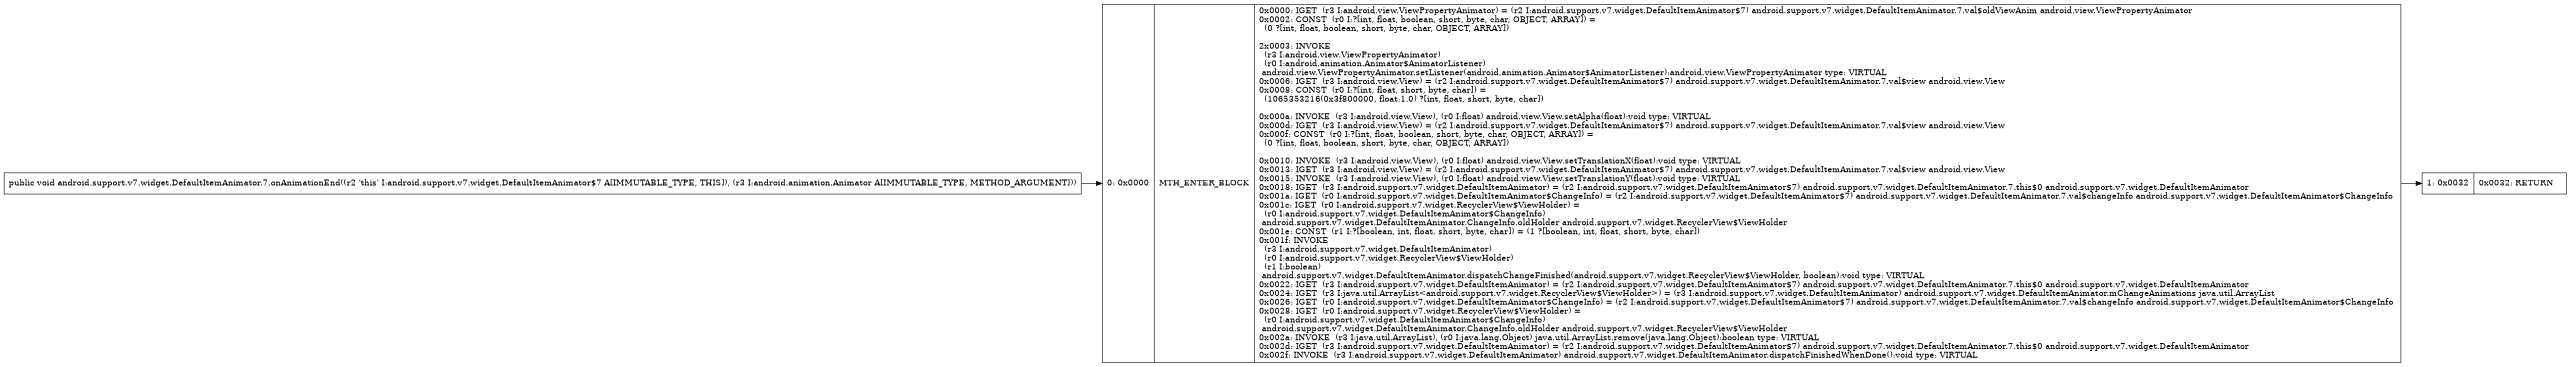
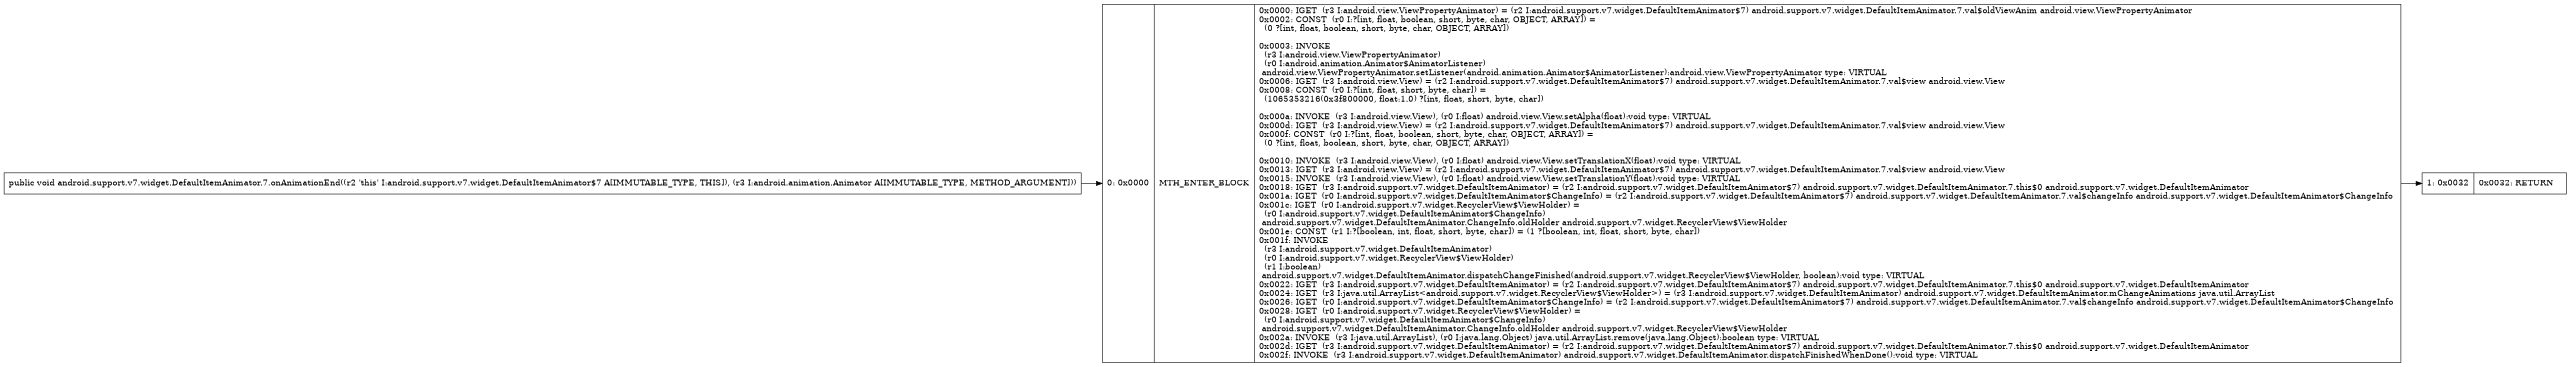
(1298, 46) -> (1298, 46)
